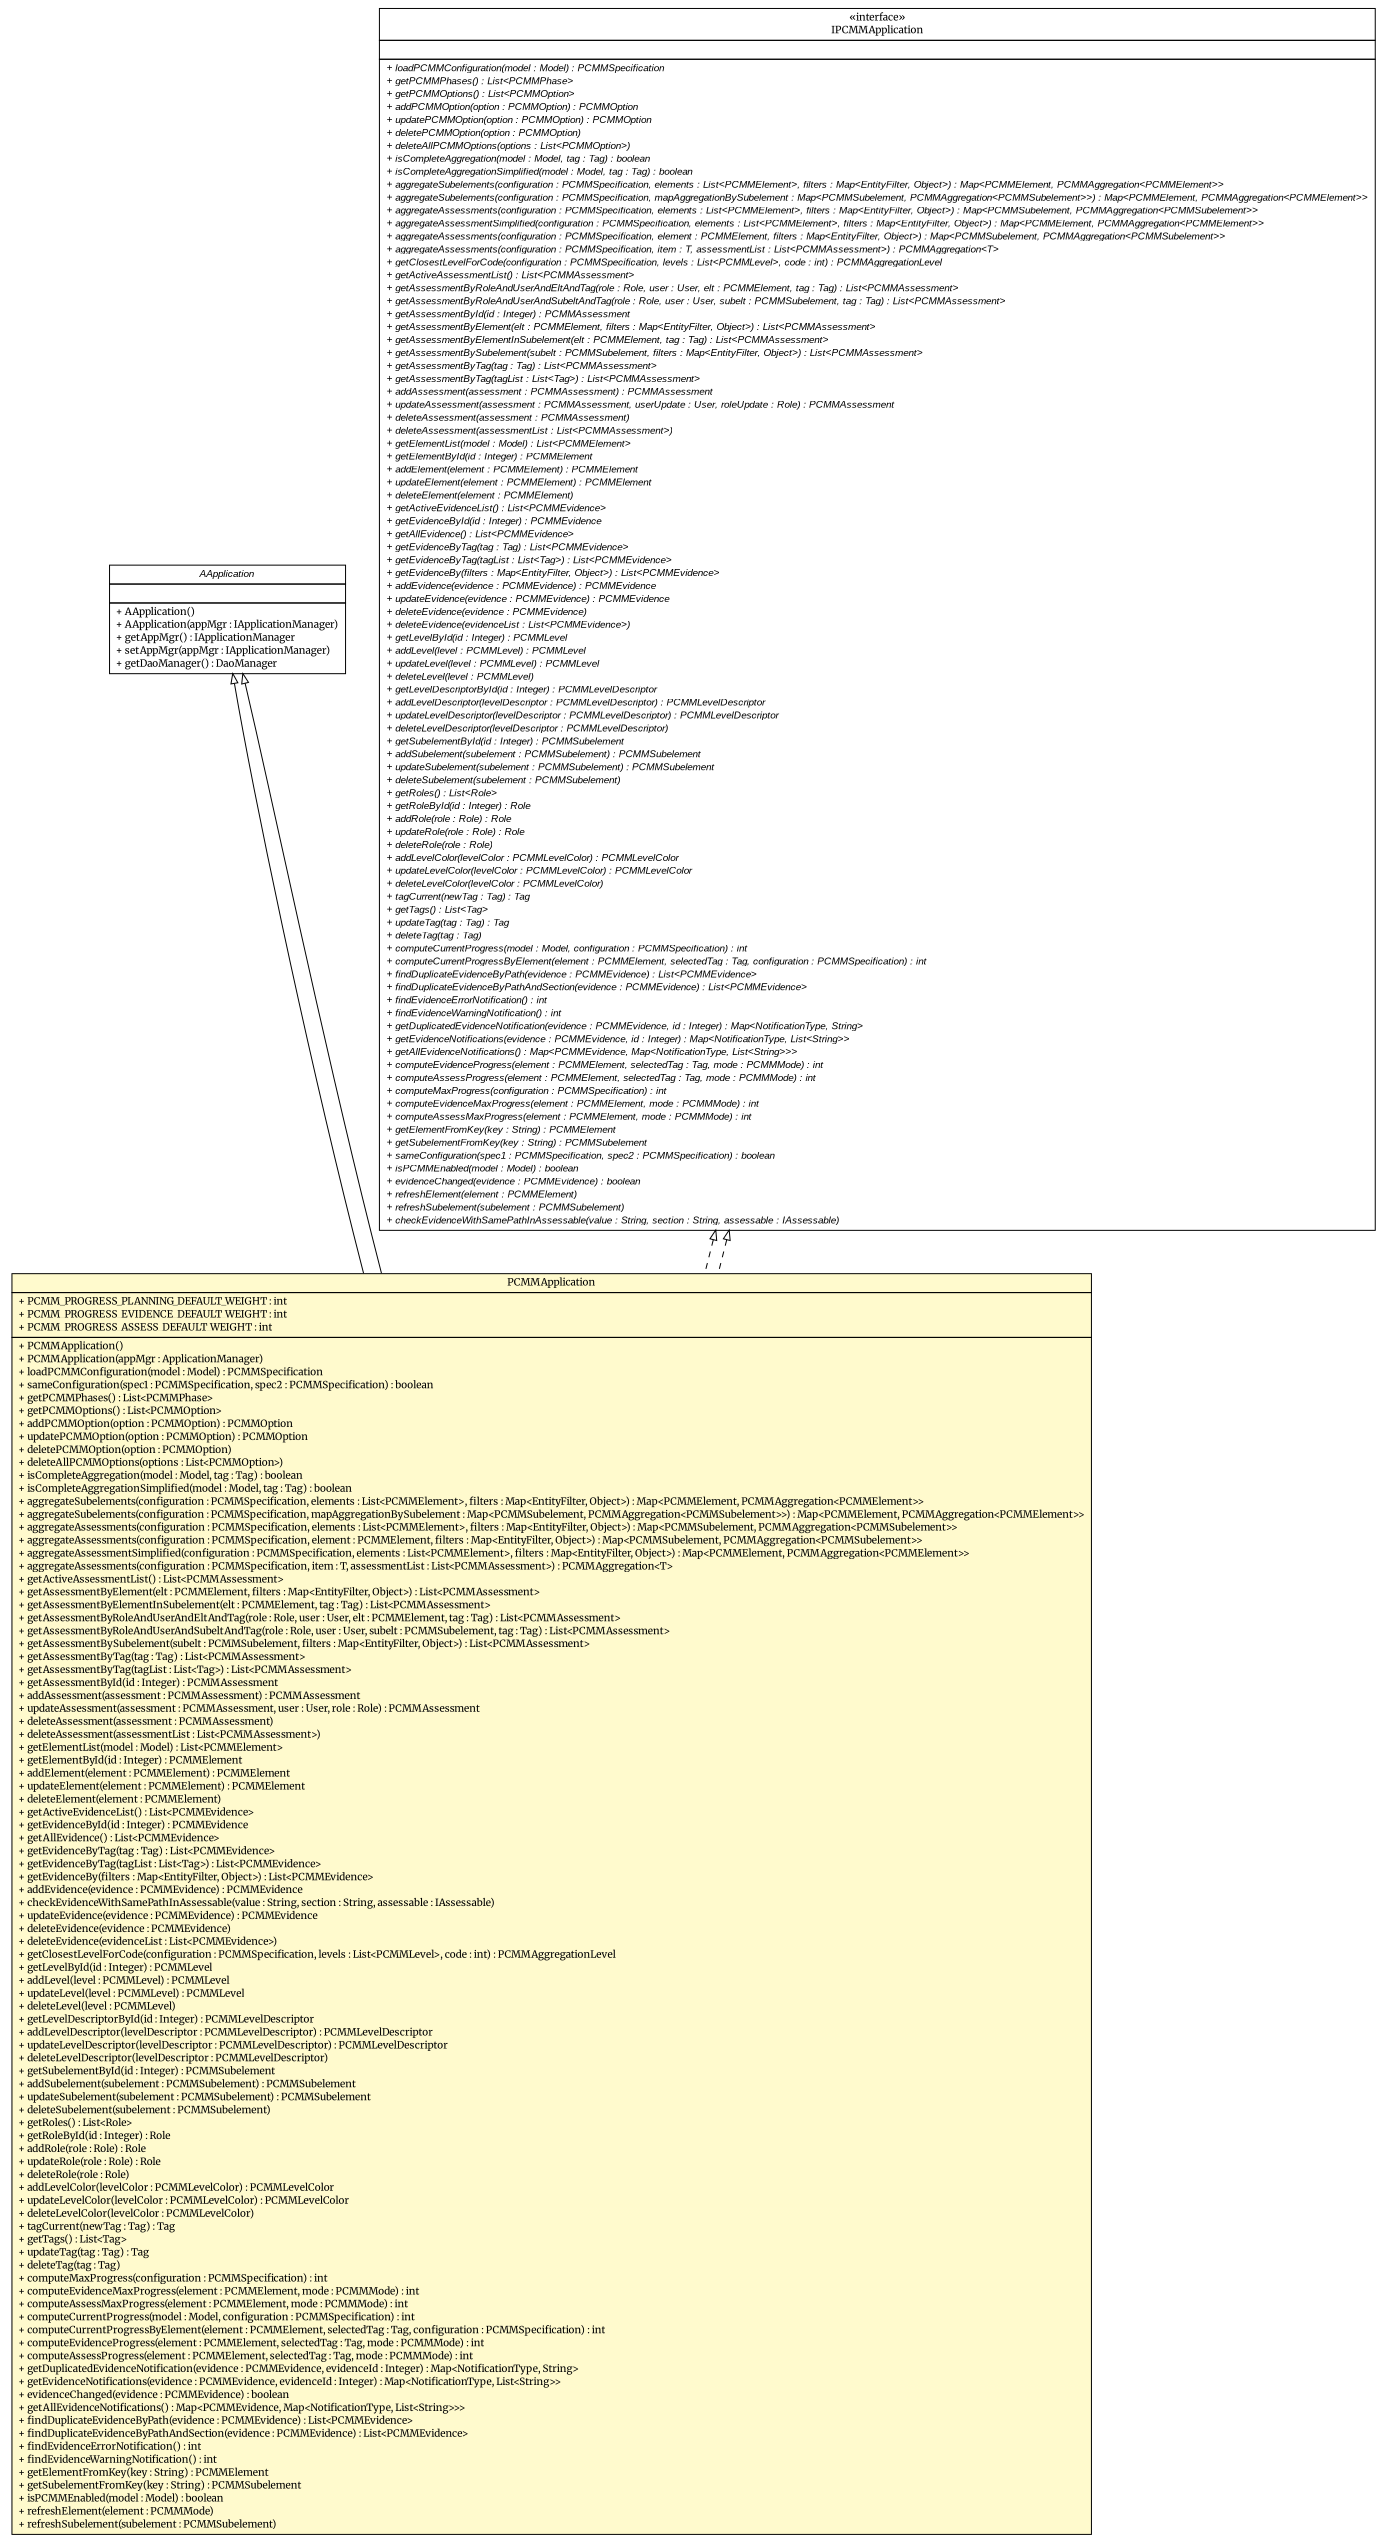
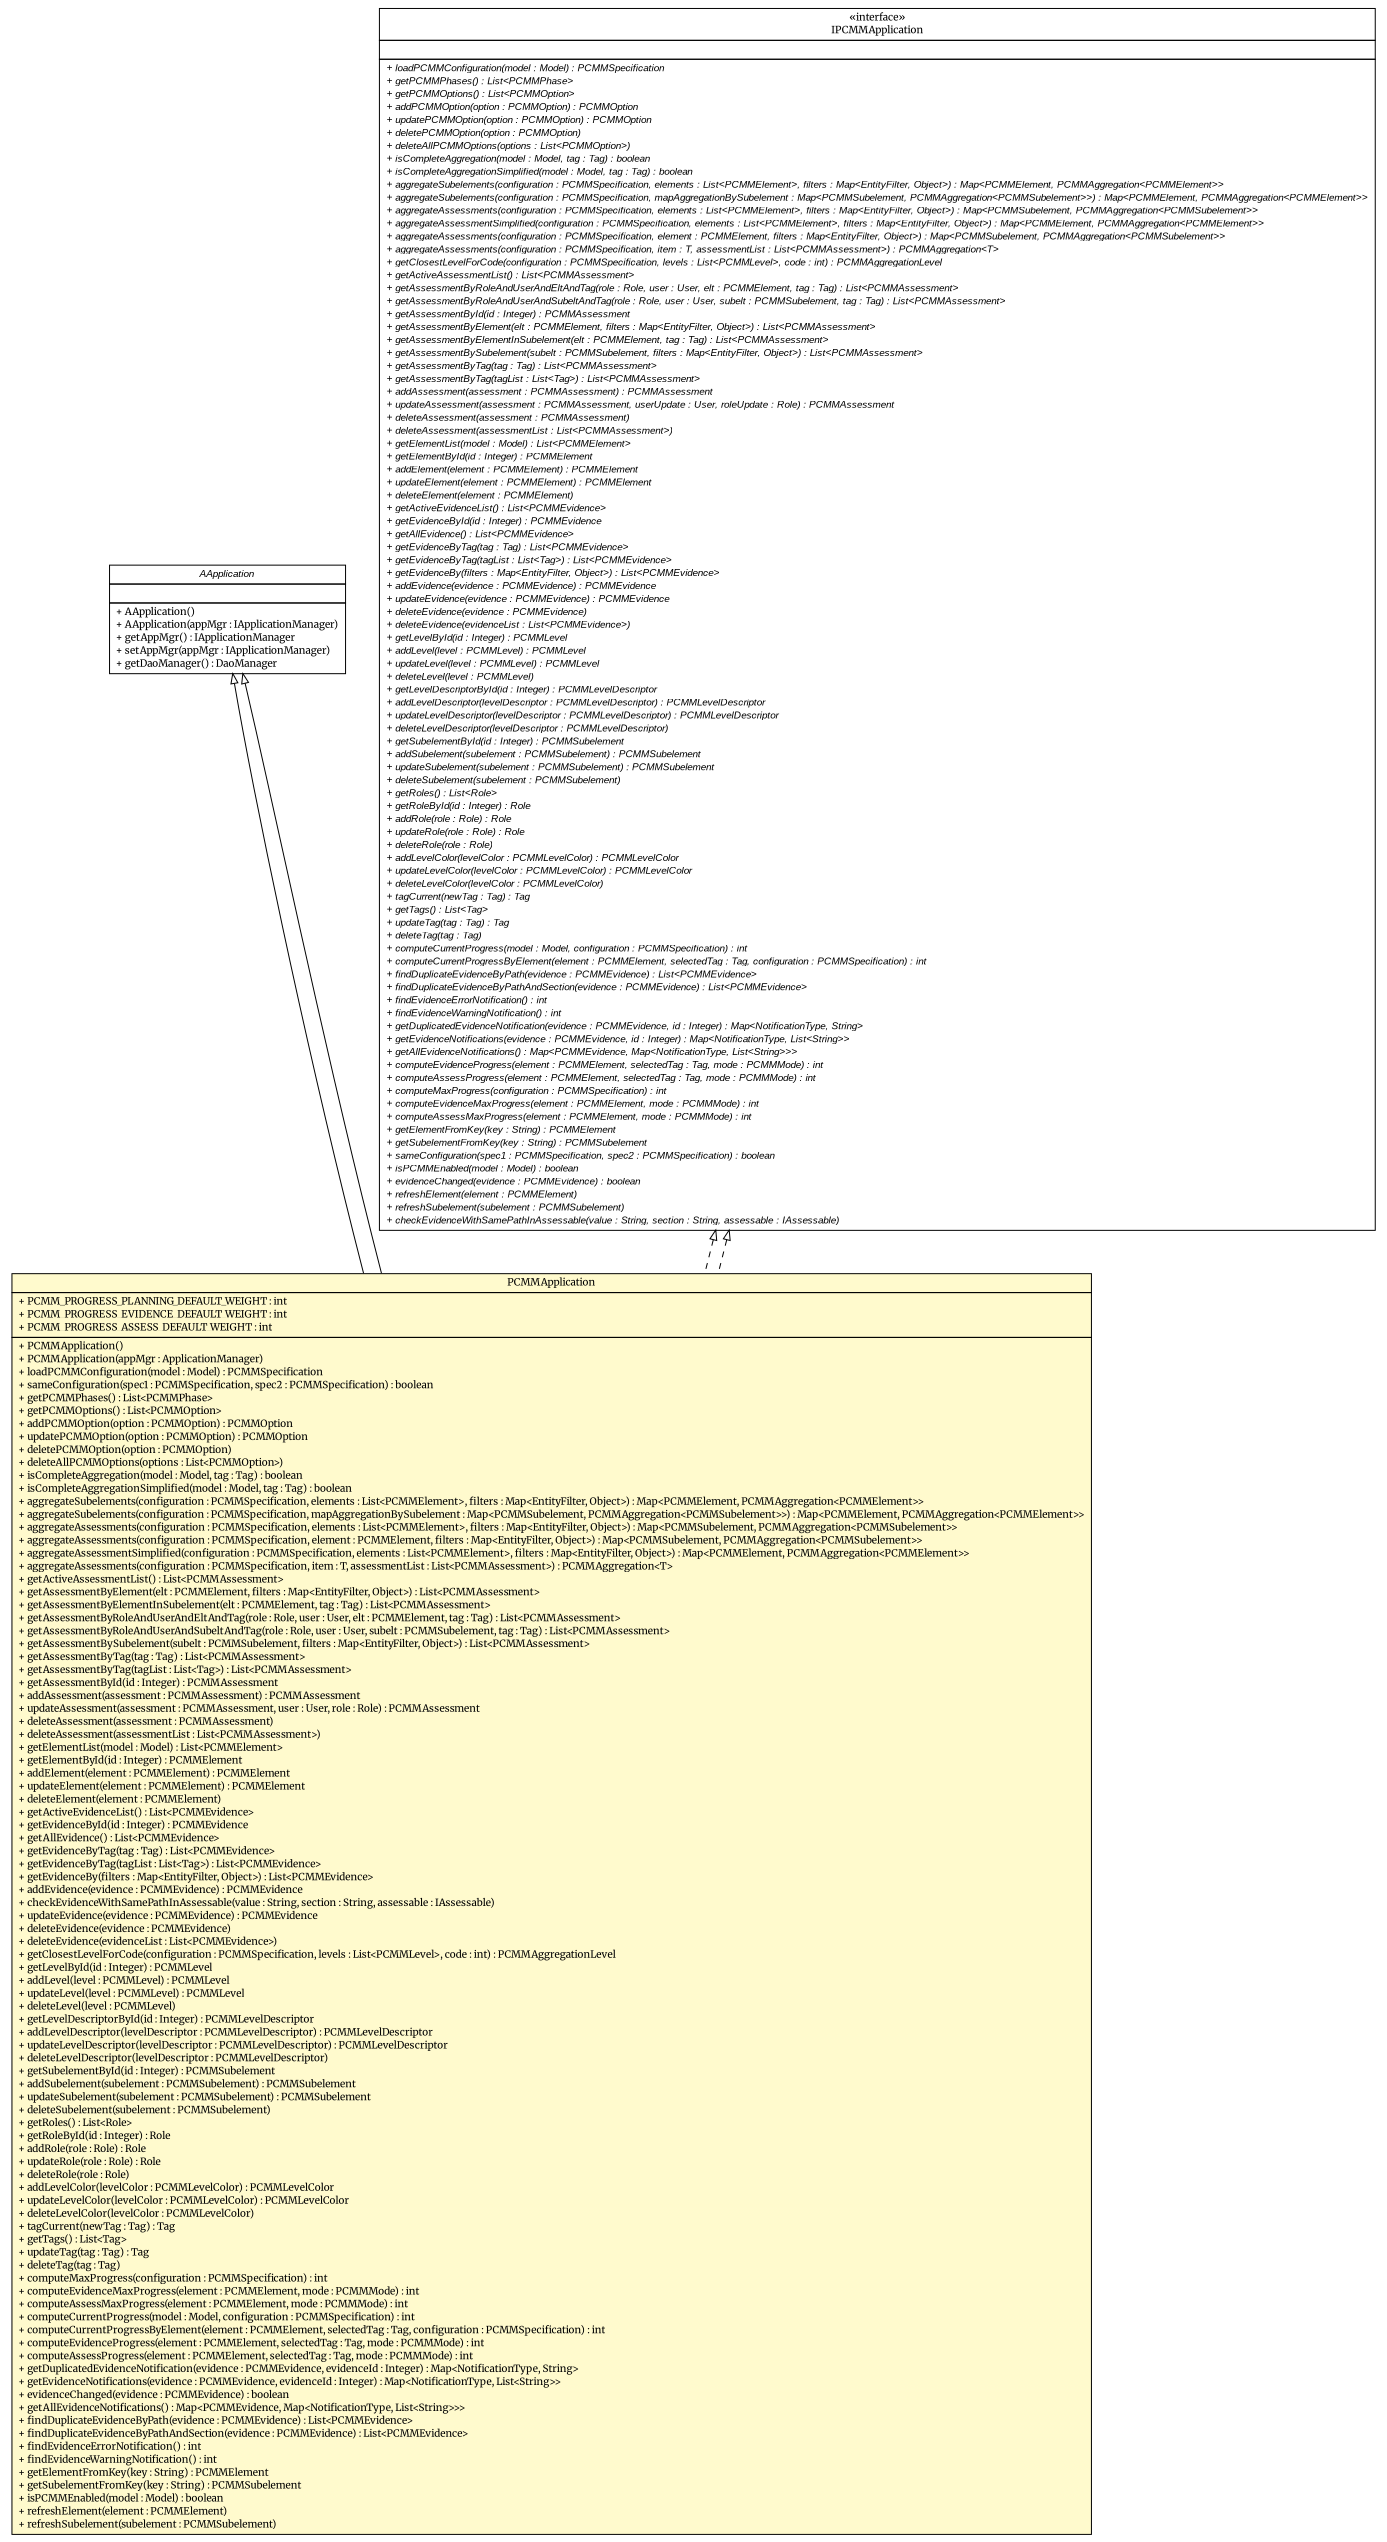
(117, 2511) -> (123, 2511)
